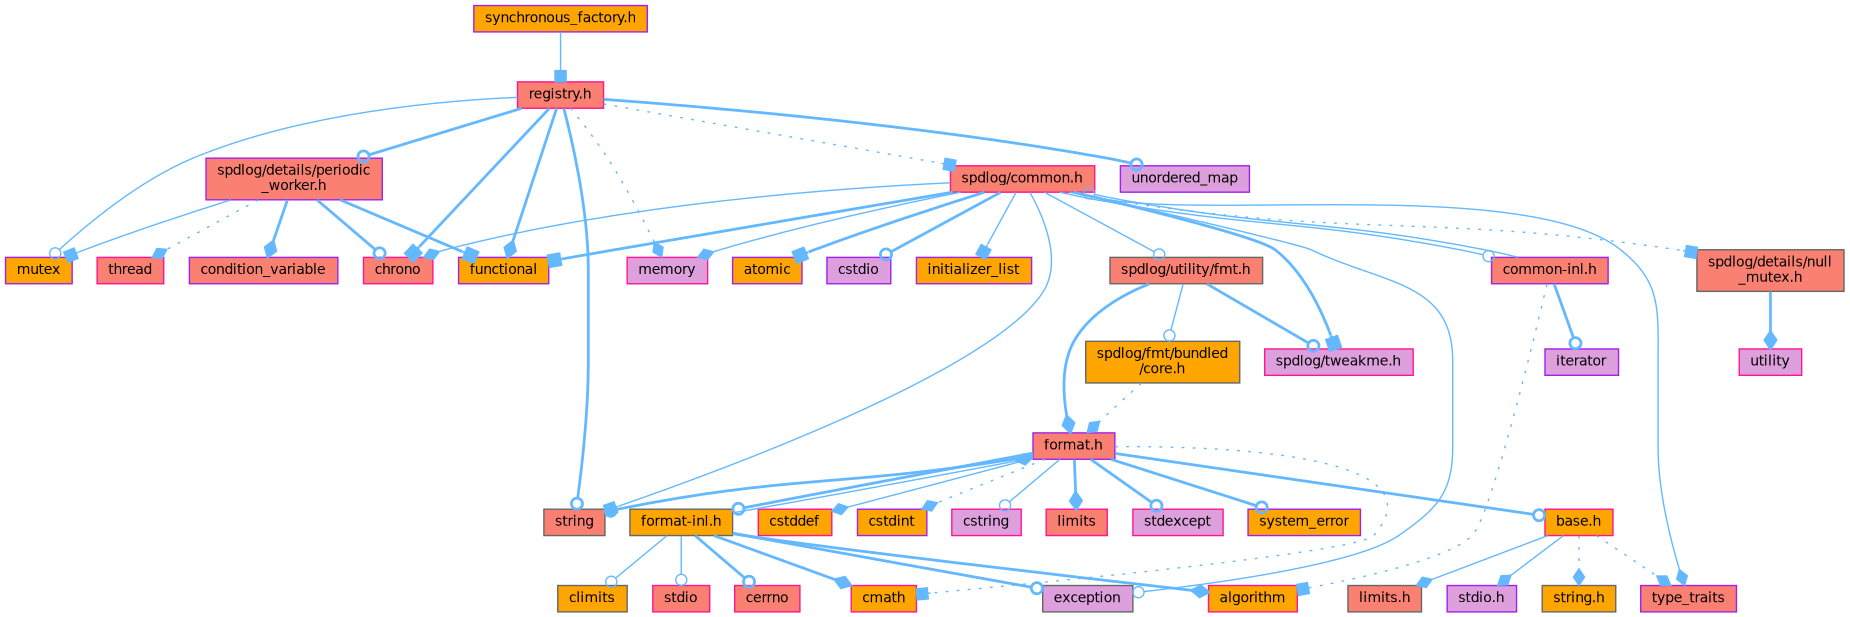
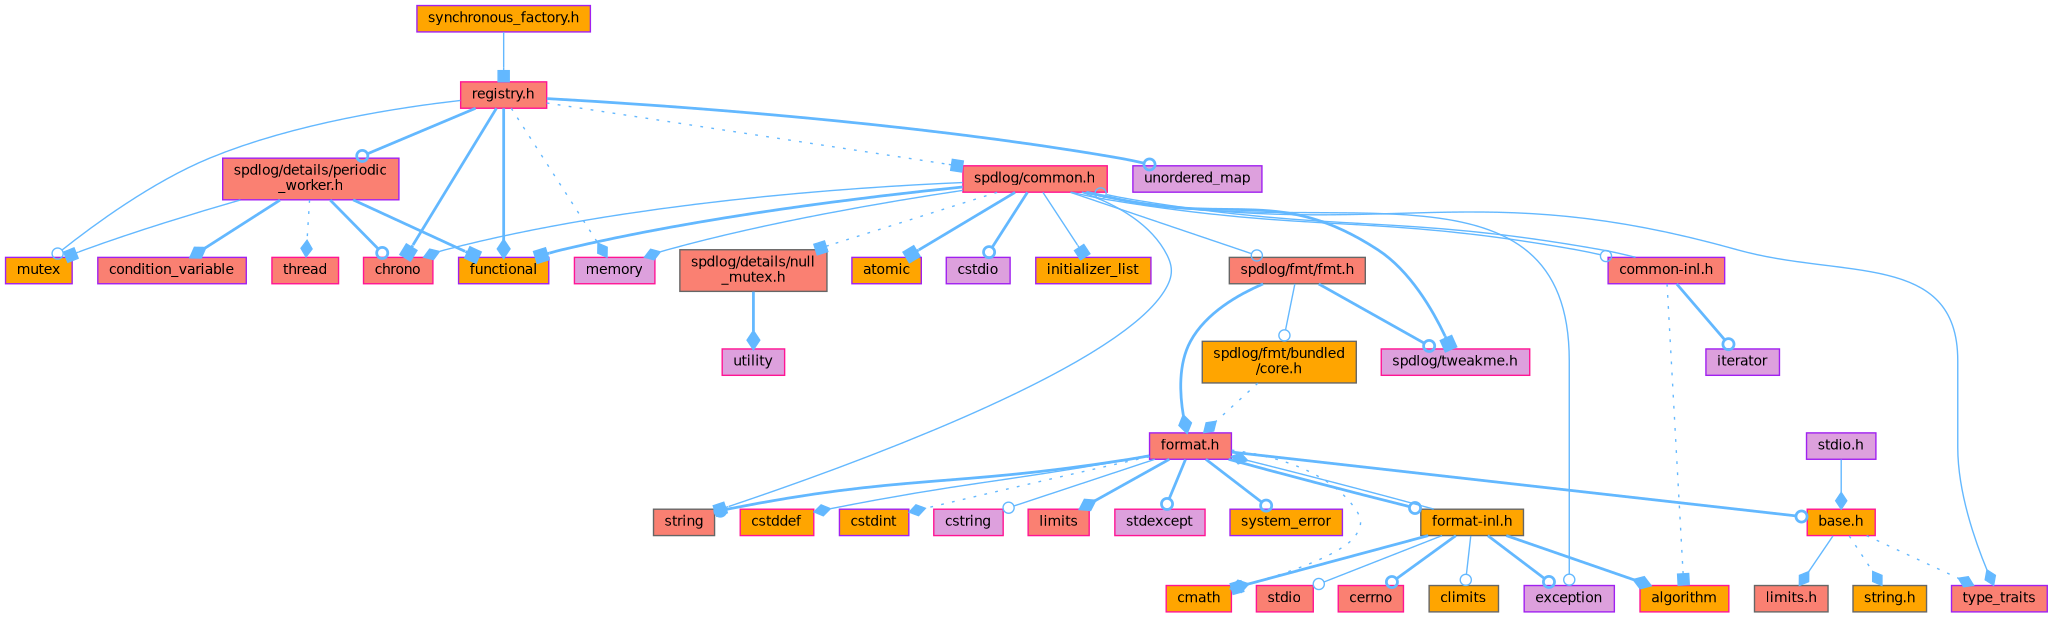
(1186, 271) -> (1297, 271)
(588, 302) -> none
(1537, 555) -> (1841, 476)
(1088, 599) -> (1569, 599)
